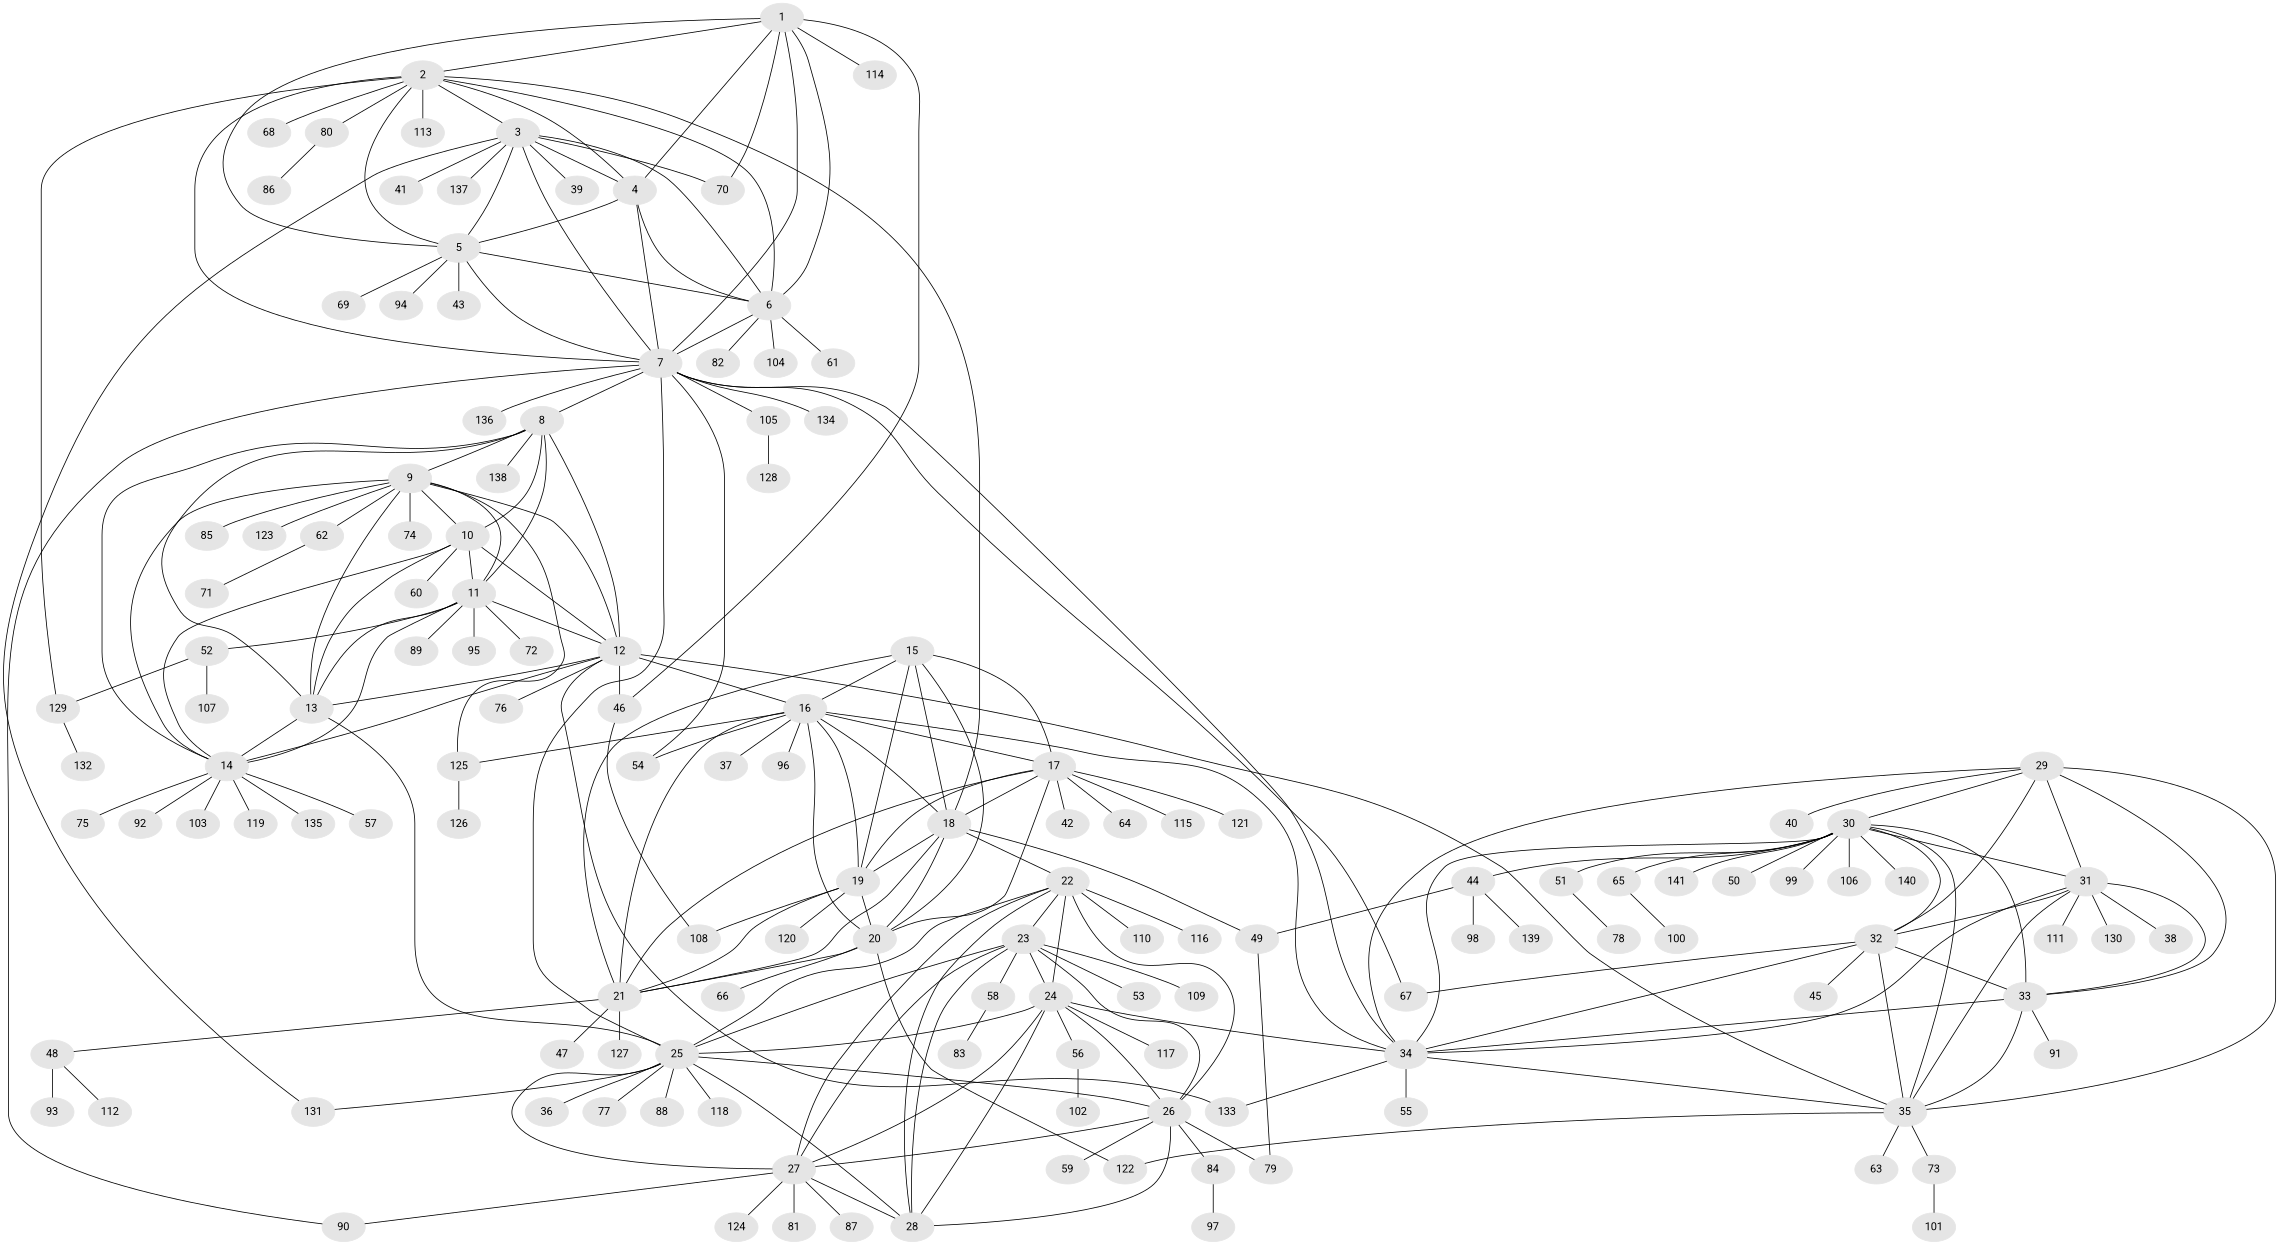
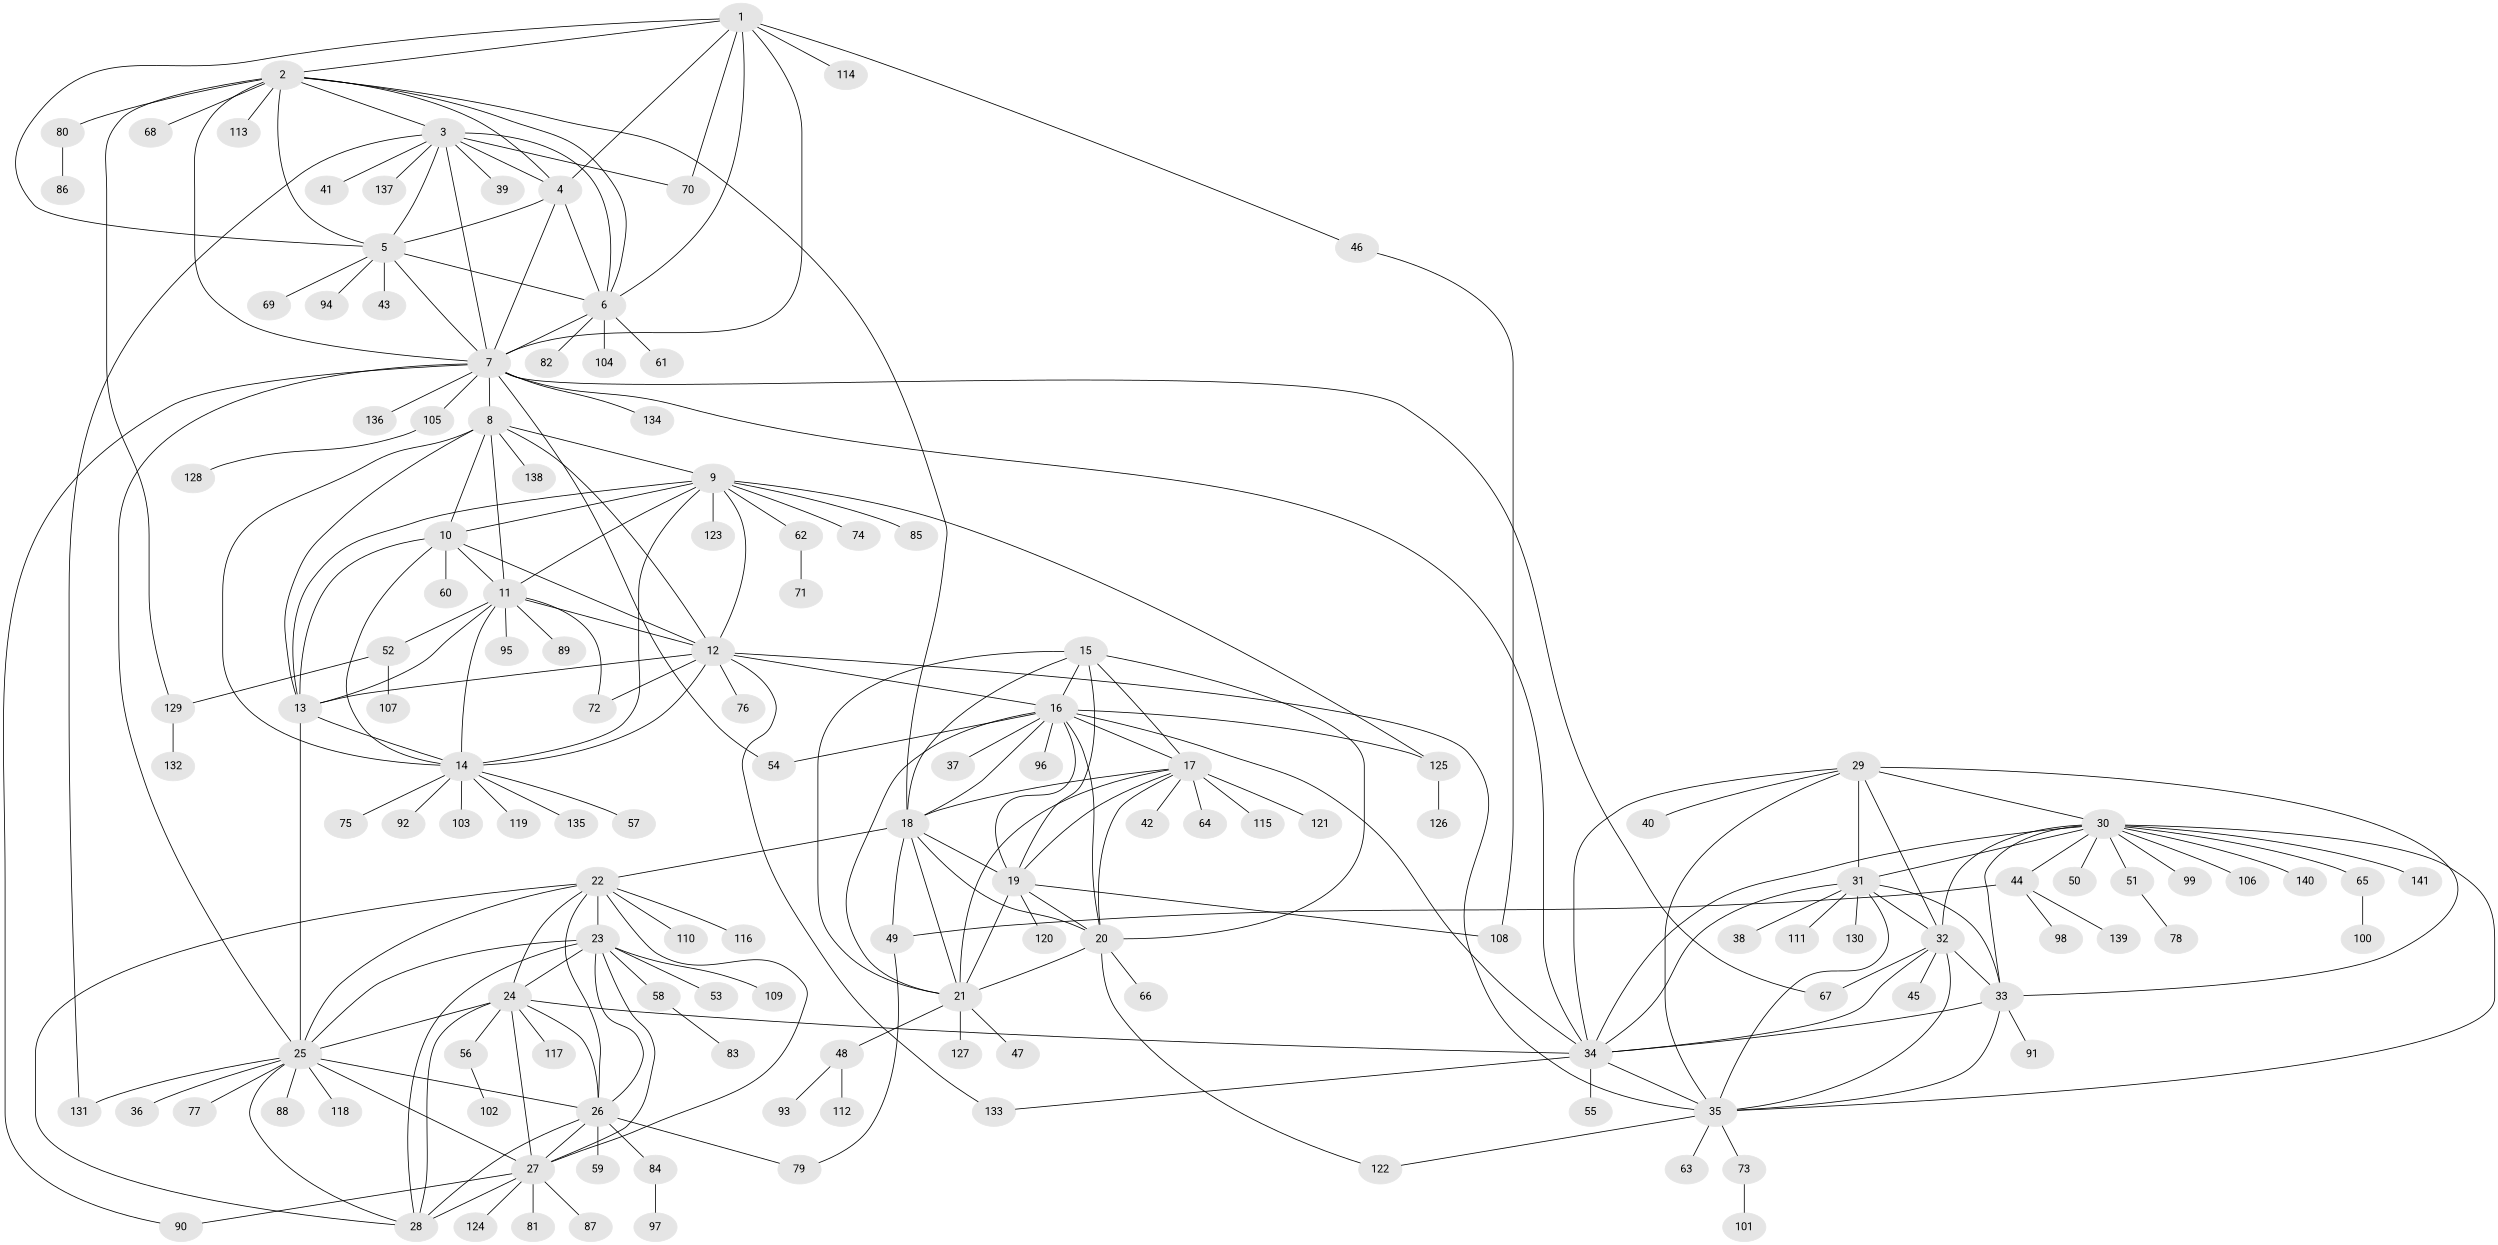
(620, 676) -> (654, 680)
